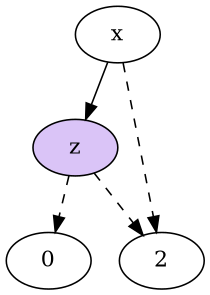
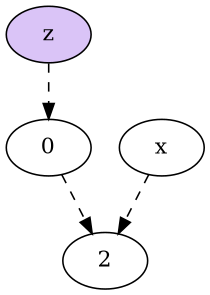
(100, 83) -> none
(114, 198) -> (73, 197)
